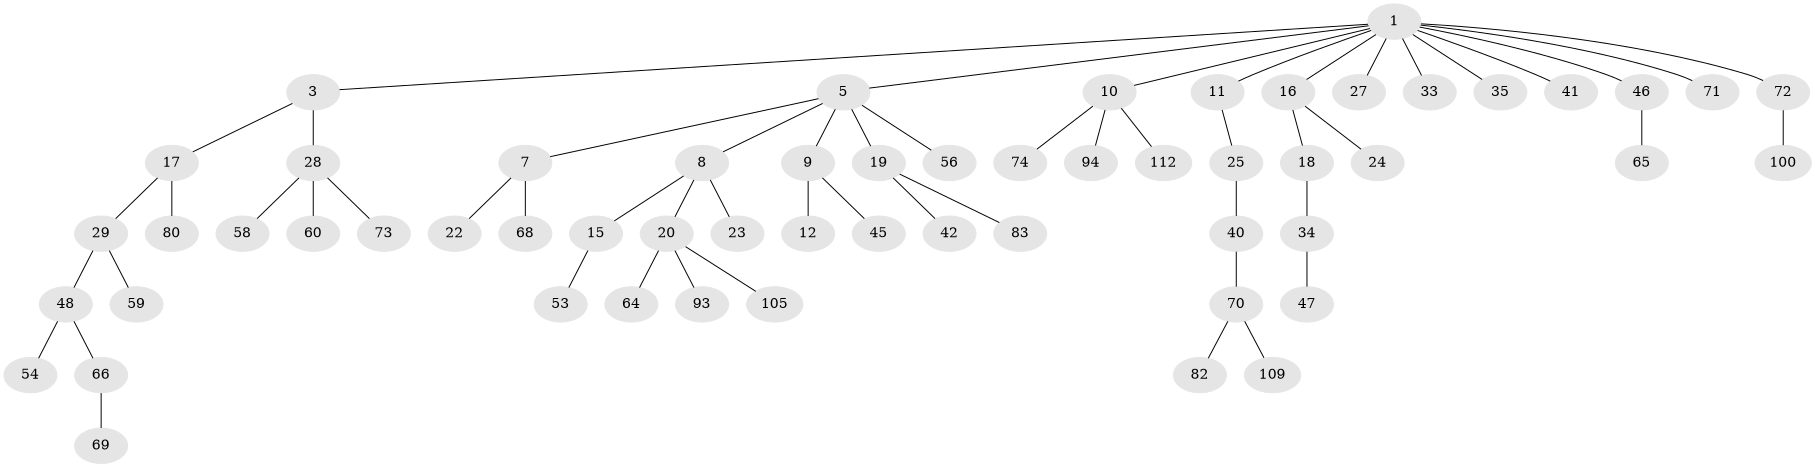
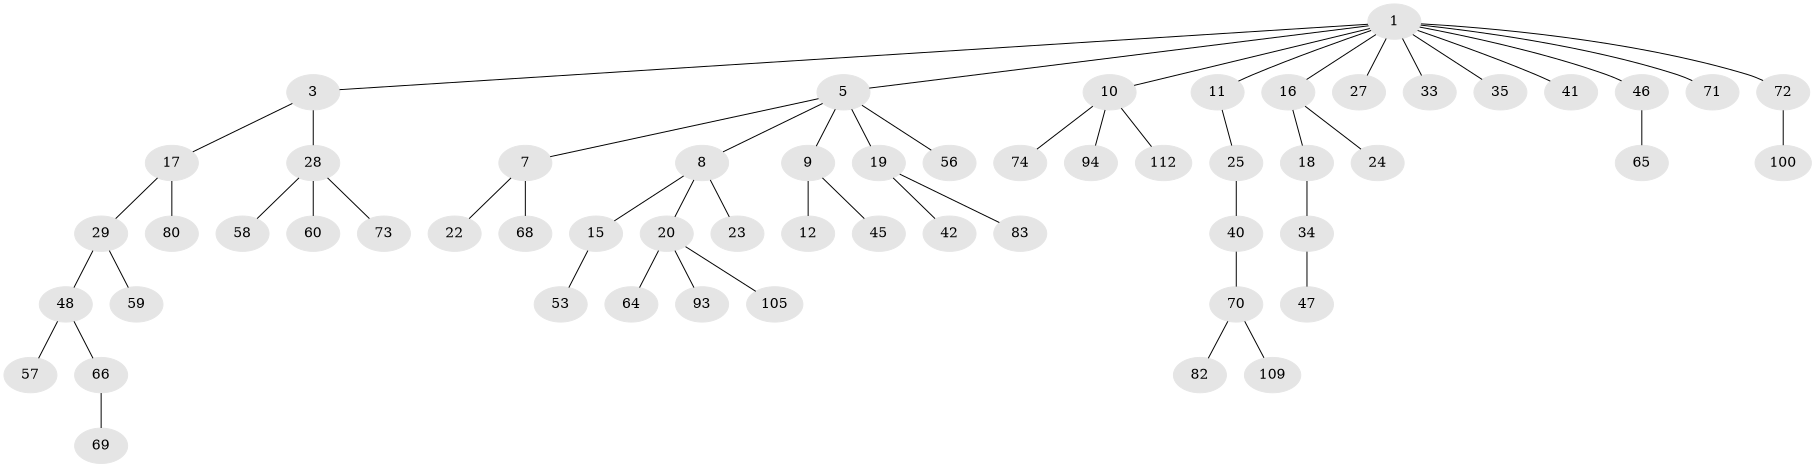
(30, 375) -> (30, 375)
